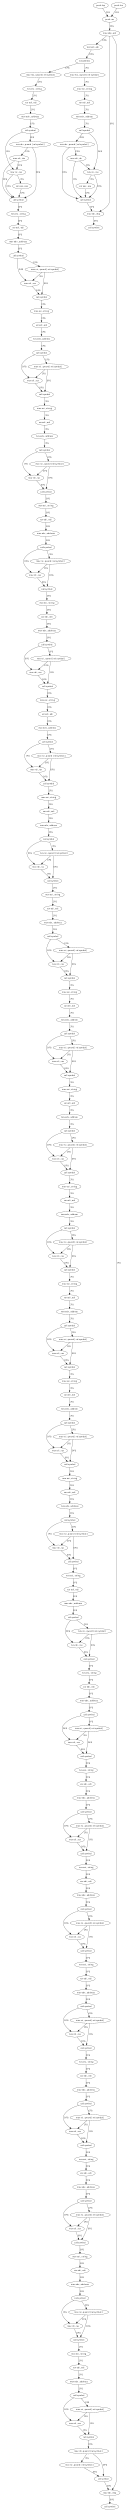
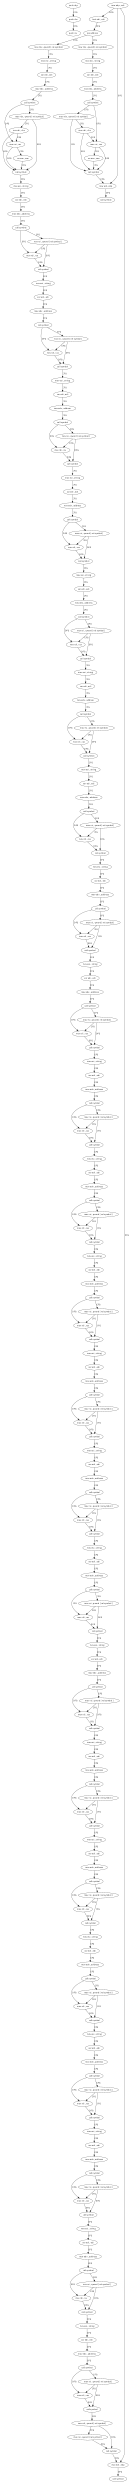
(105, 12) -> (73, 12)
(110, 25) -> none
